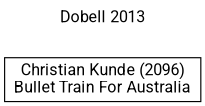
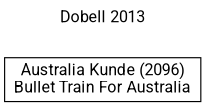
(103, 80) -> (103, 80)
